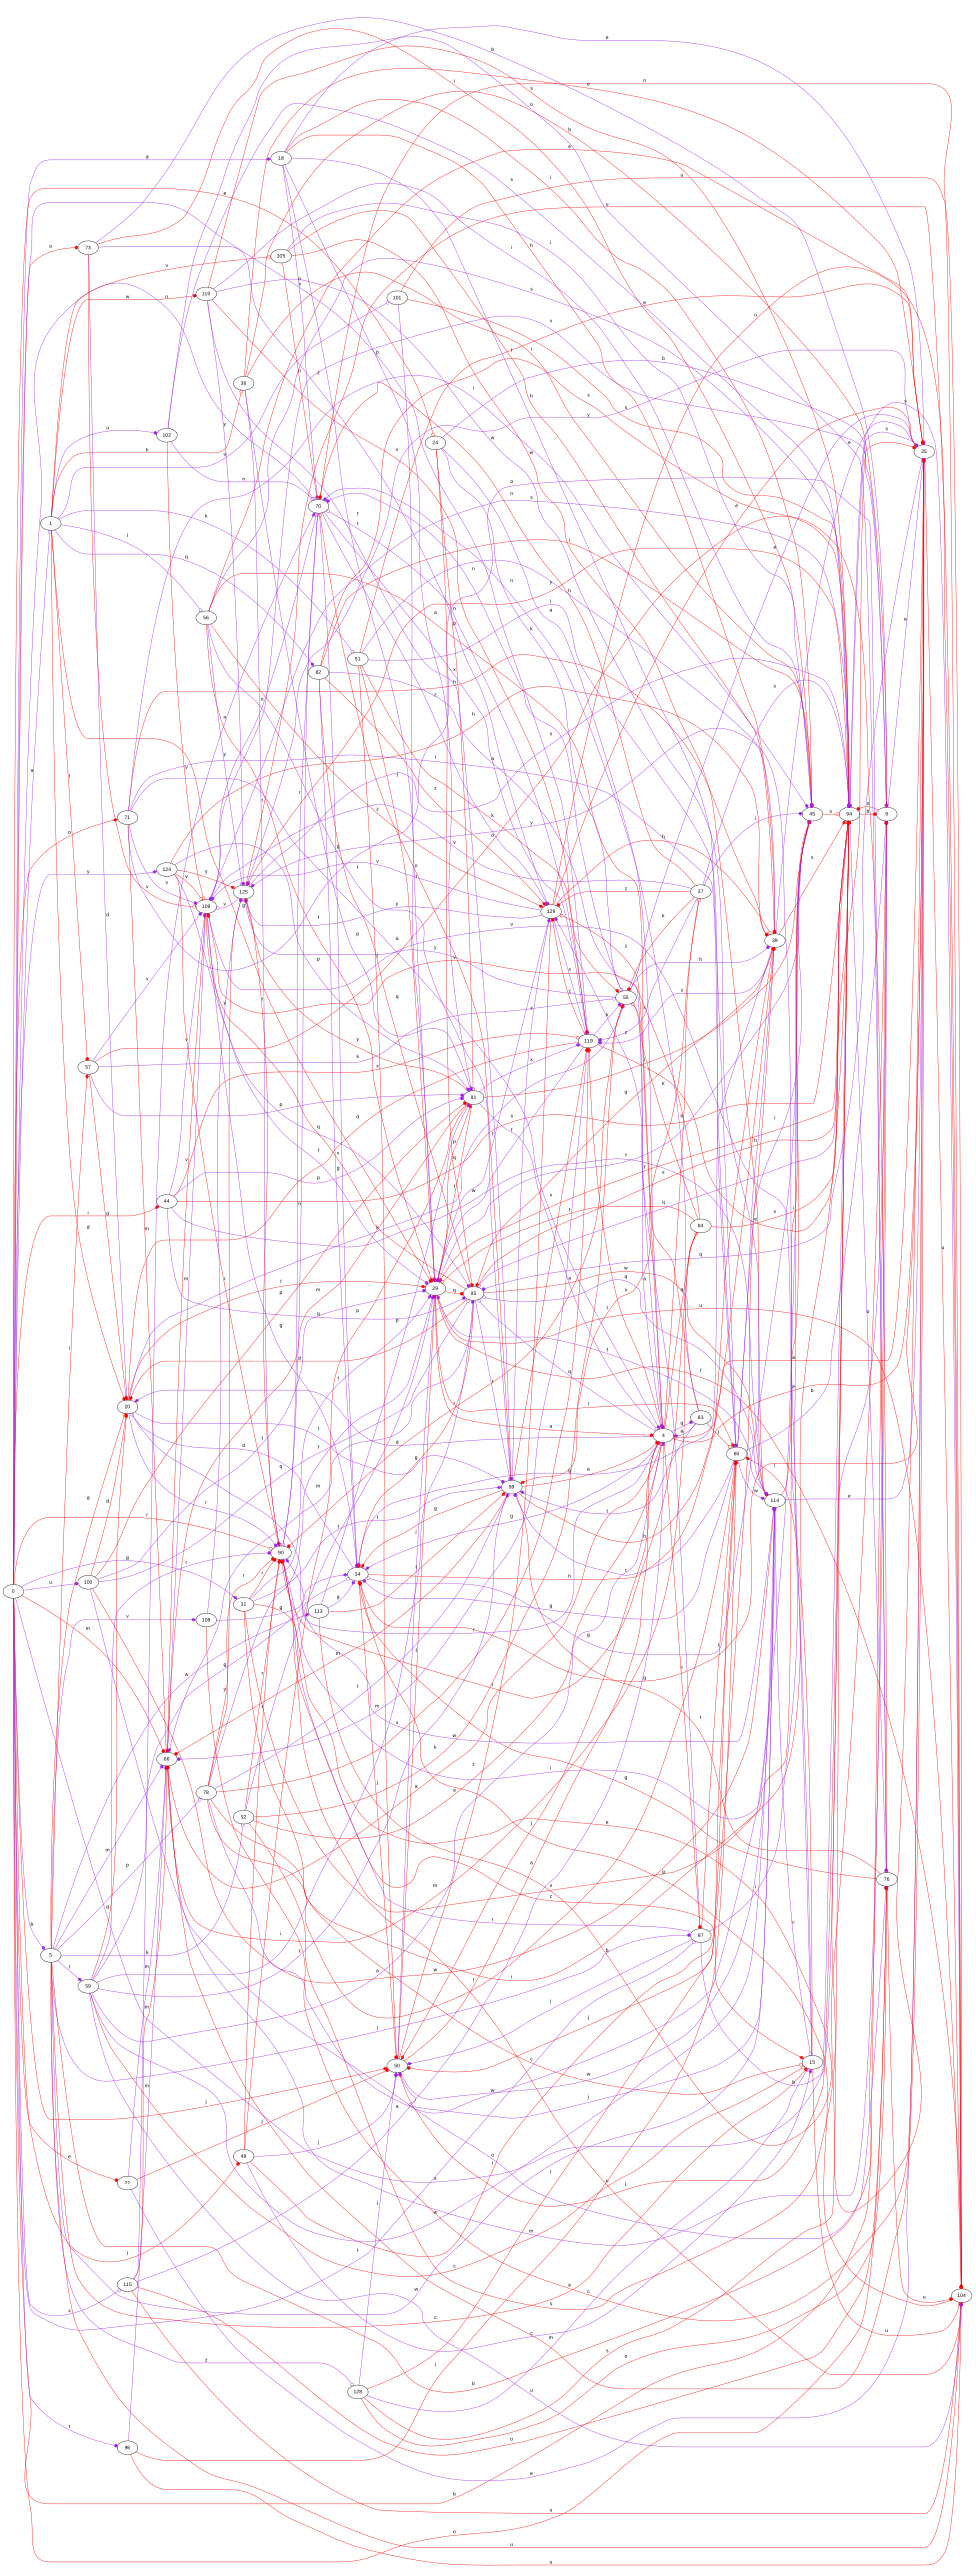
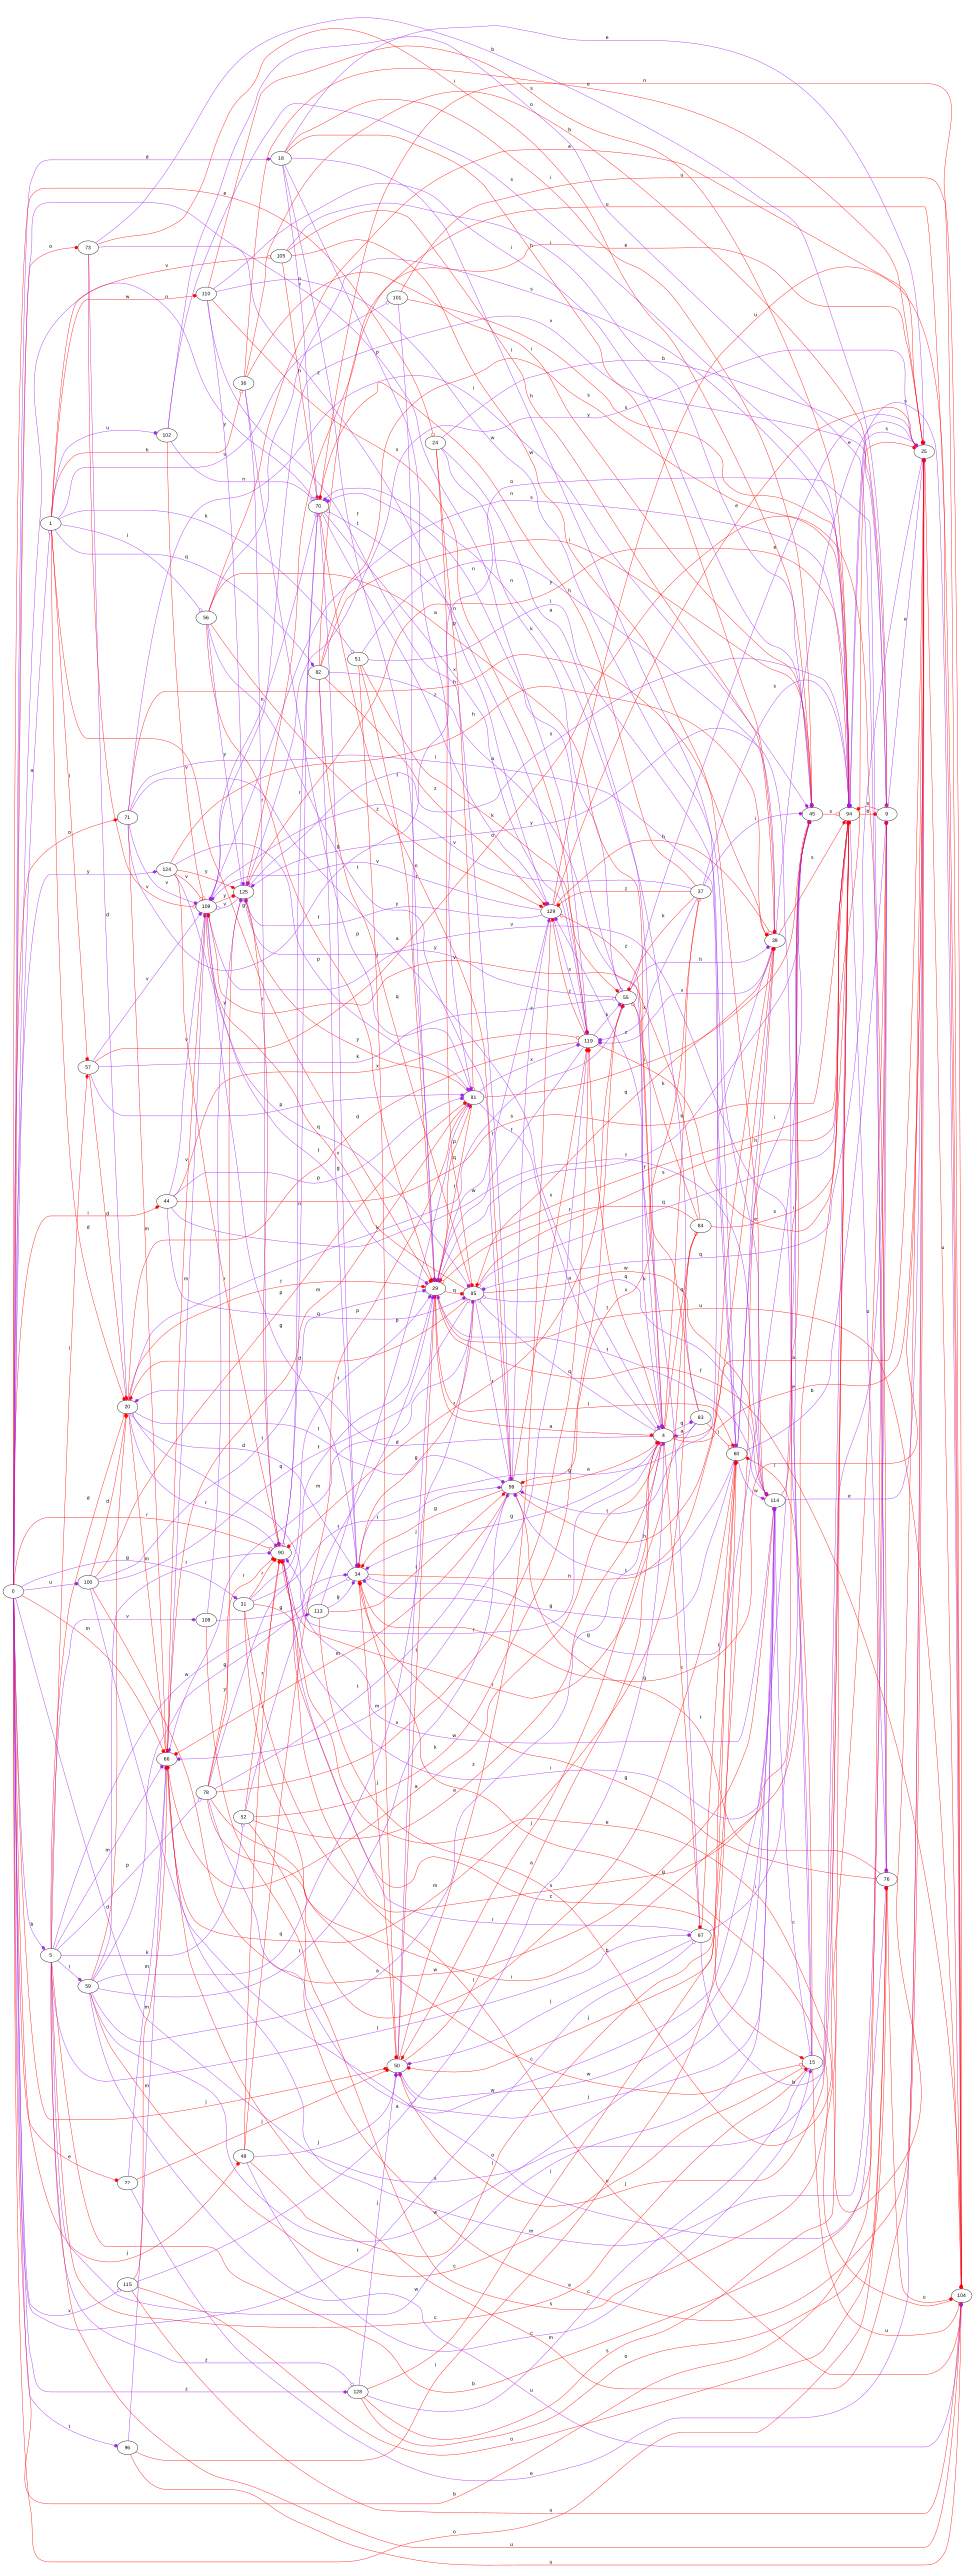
(602, 316) -> (523, 258)
none -> (224, 900)
(645, 1279) -> (645, 1279)
(155, 1297) -> none
none -> (147, 1581)
(281, 1934) -> (281, 1934)
none -> (29, 2338)
